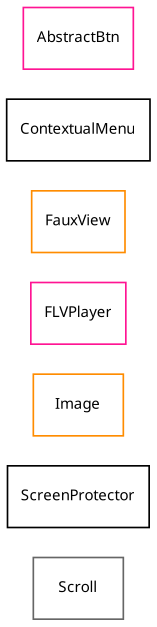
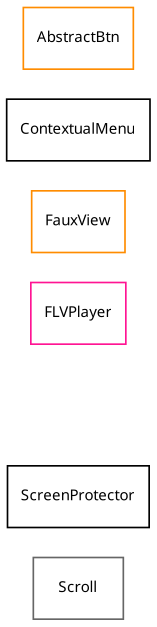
(78, 38) -> (78, 38)
(78, 405) -> none
